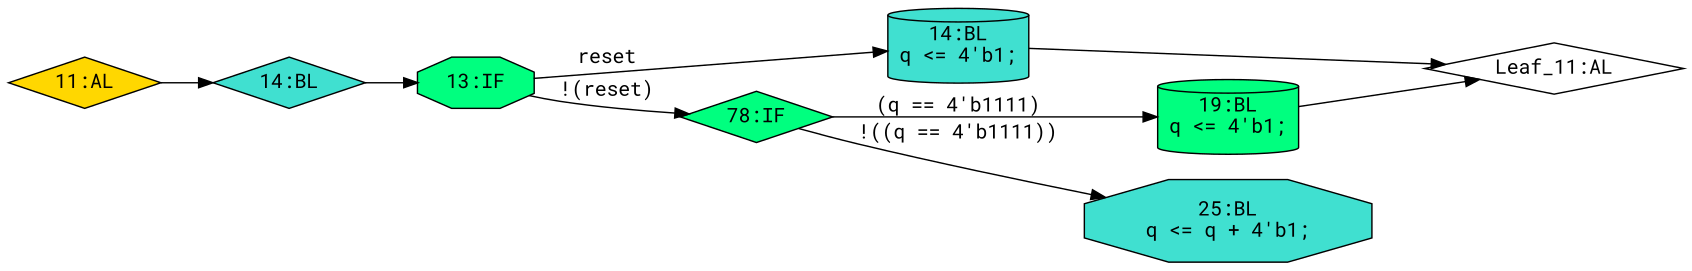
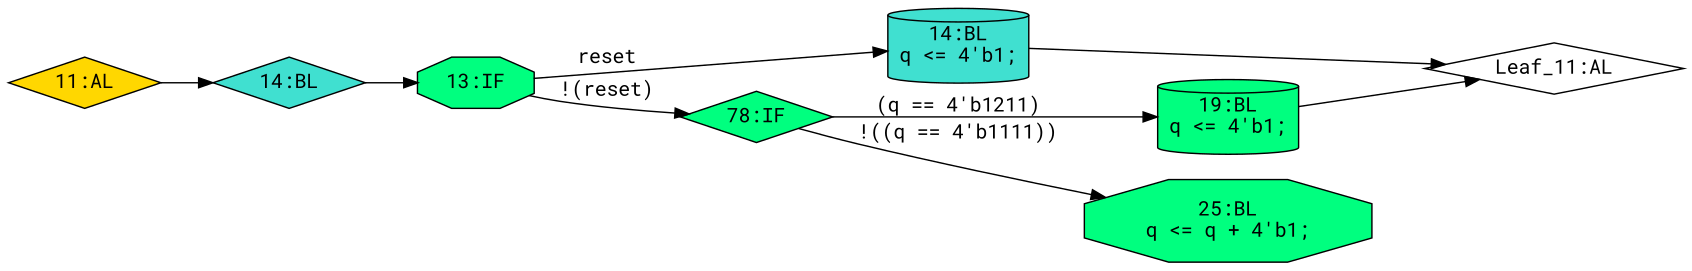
(958, 106) -> (958, 106)
(1228, 221) -> (1228, 221)
